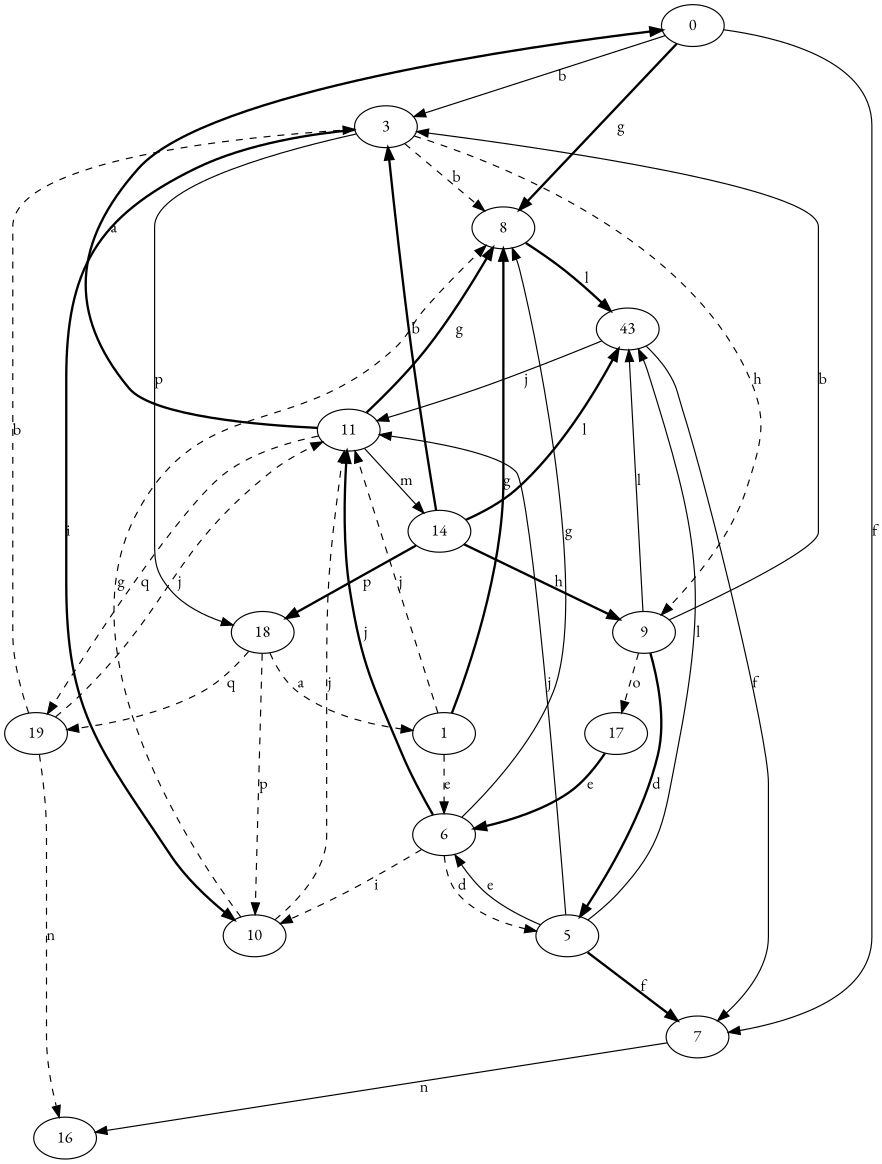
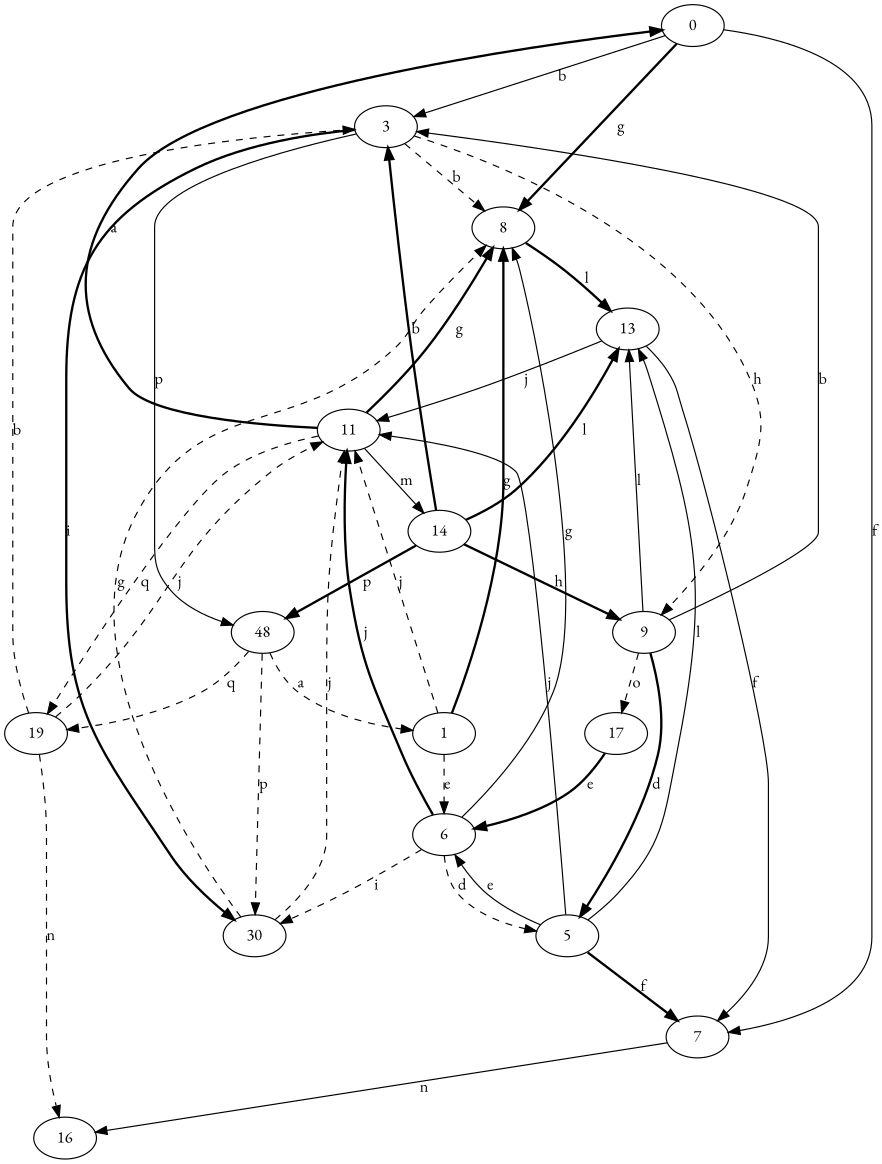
(628, 329) -> (628, 329)
(263, 632) -> (263, 632)
(255, 936) -> (255, 936)
